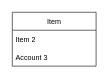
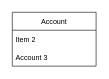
(54, 22) -> (54, 22)
